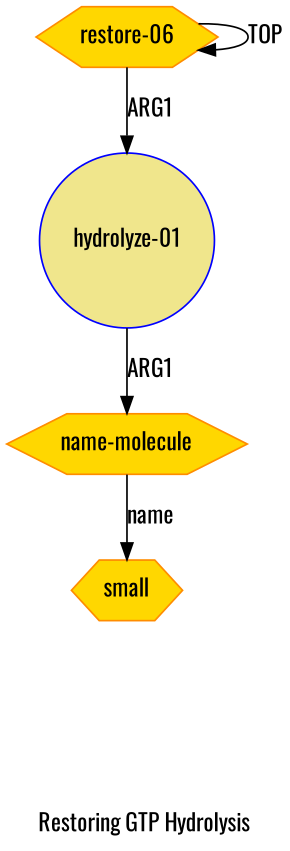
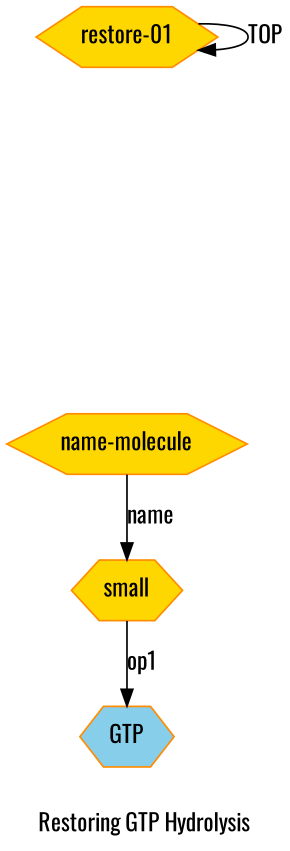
(127, 37) -> (127, 37)
(127, 241) -> none
none -> (127, 737)
